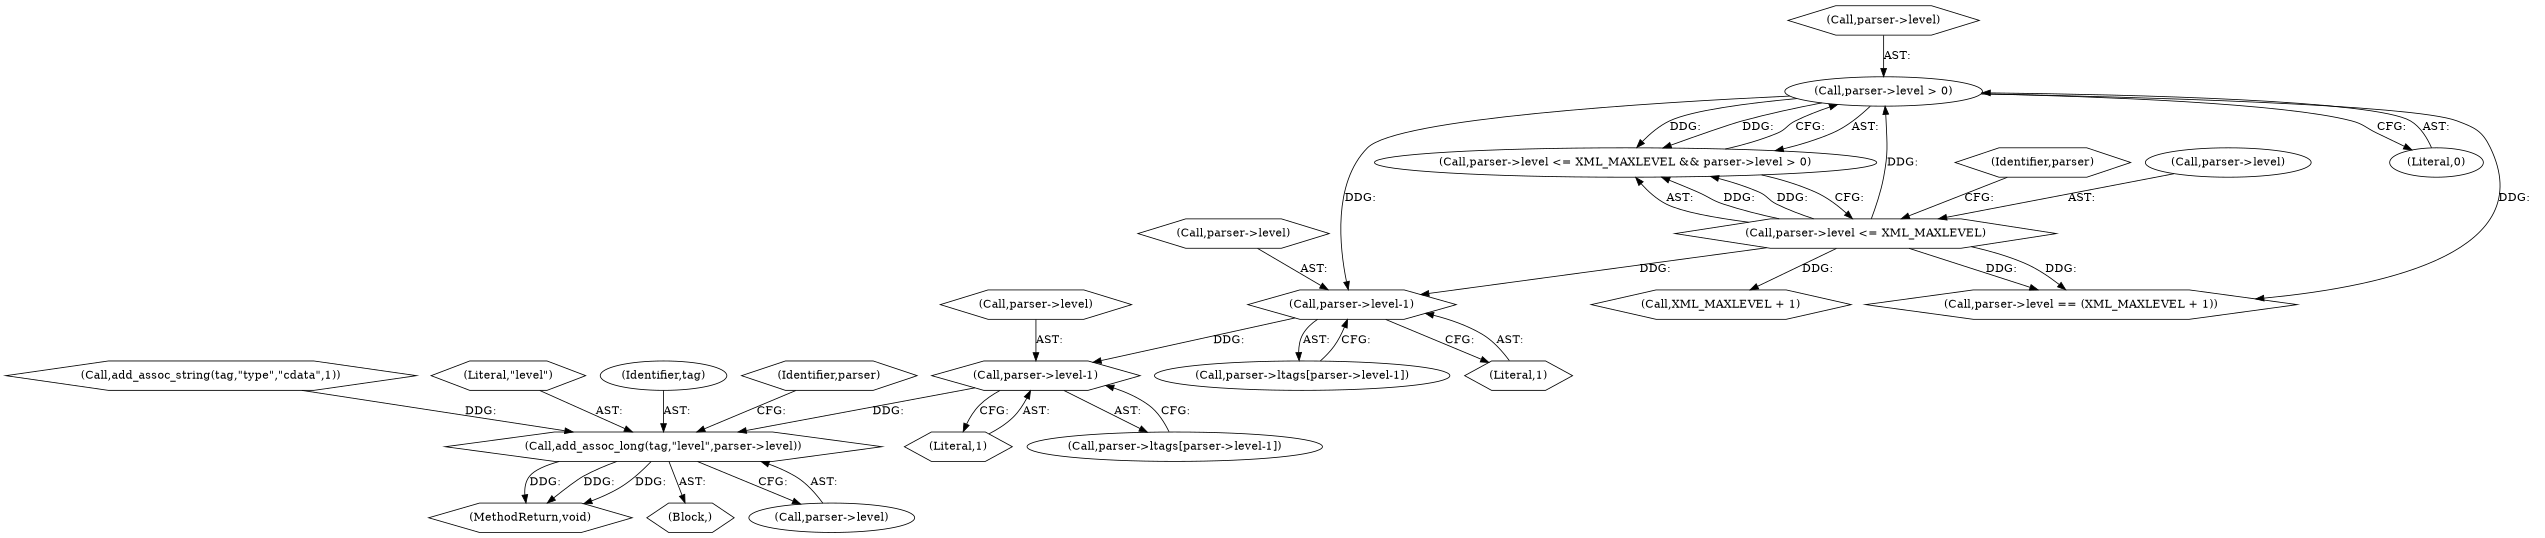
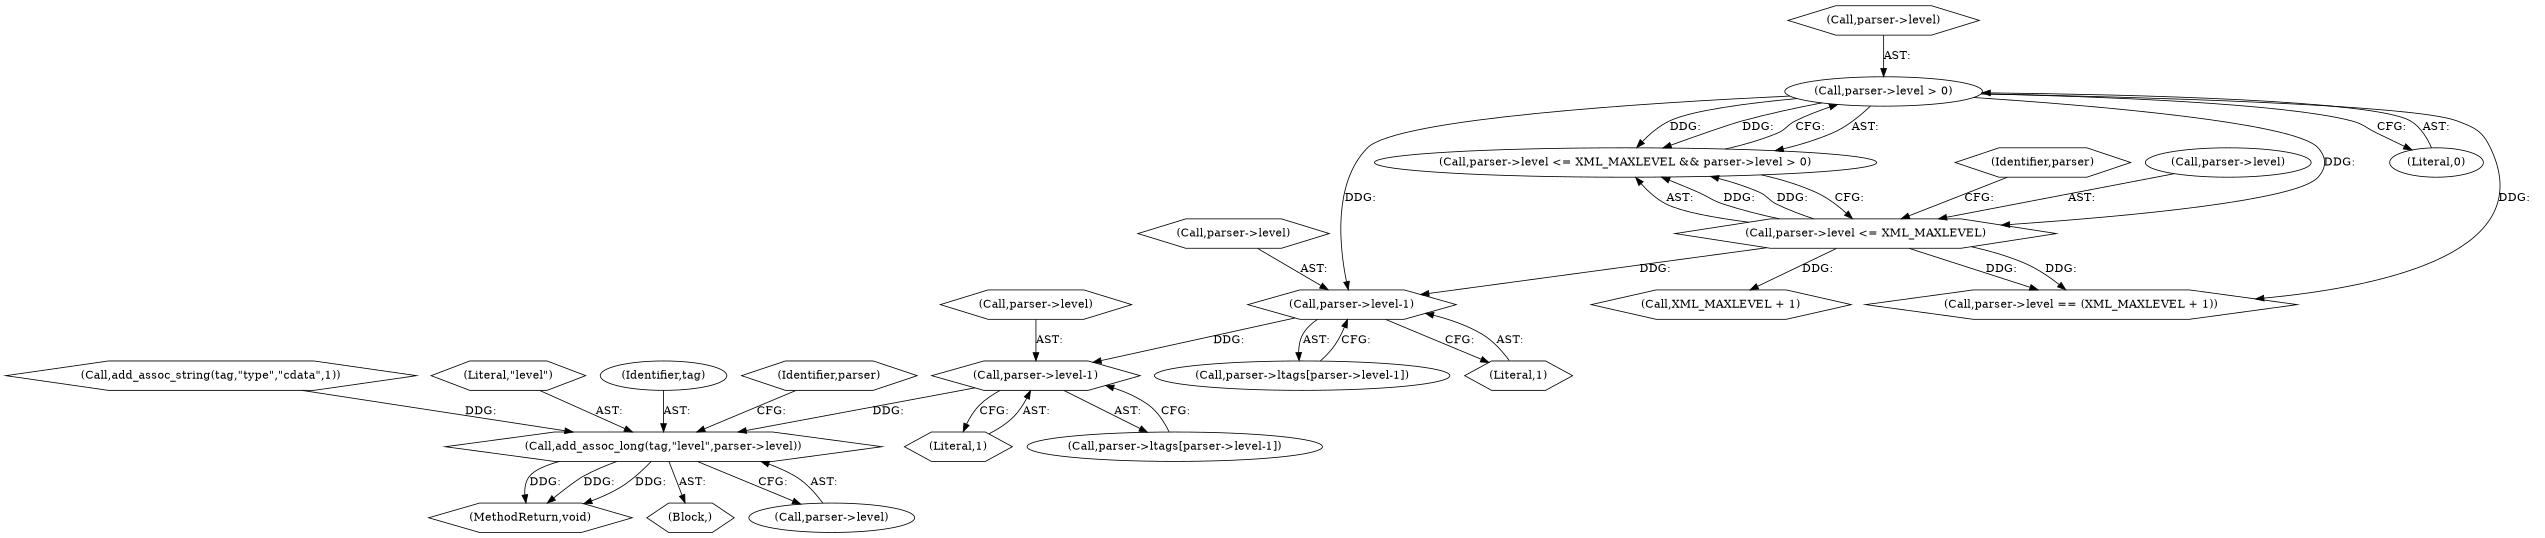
(1885, 168) -> (2317, 147)
